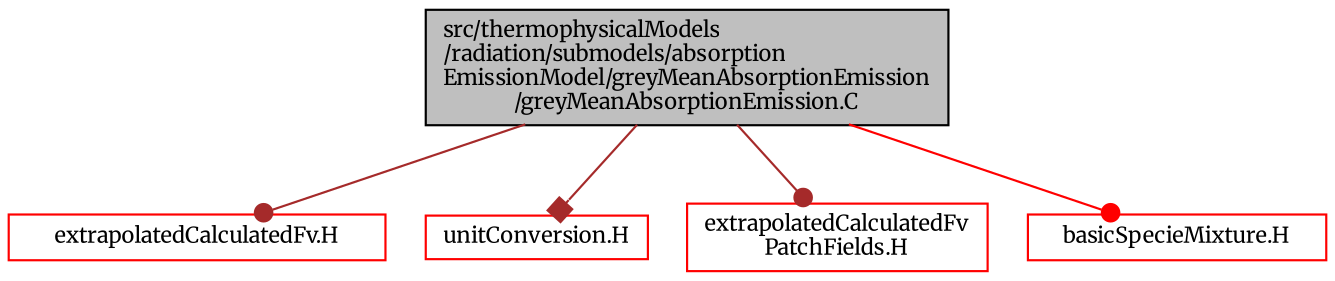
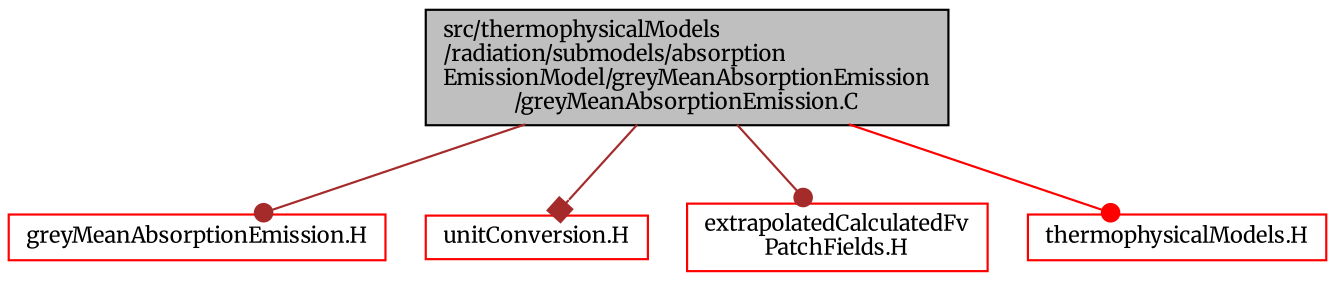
(197, 237) -> (197, 237)
(1177, 237) -> (1177, 237)
